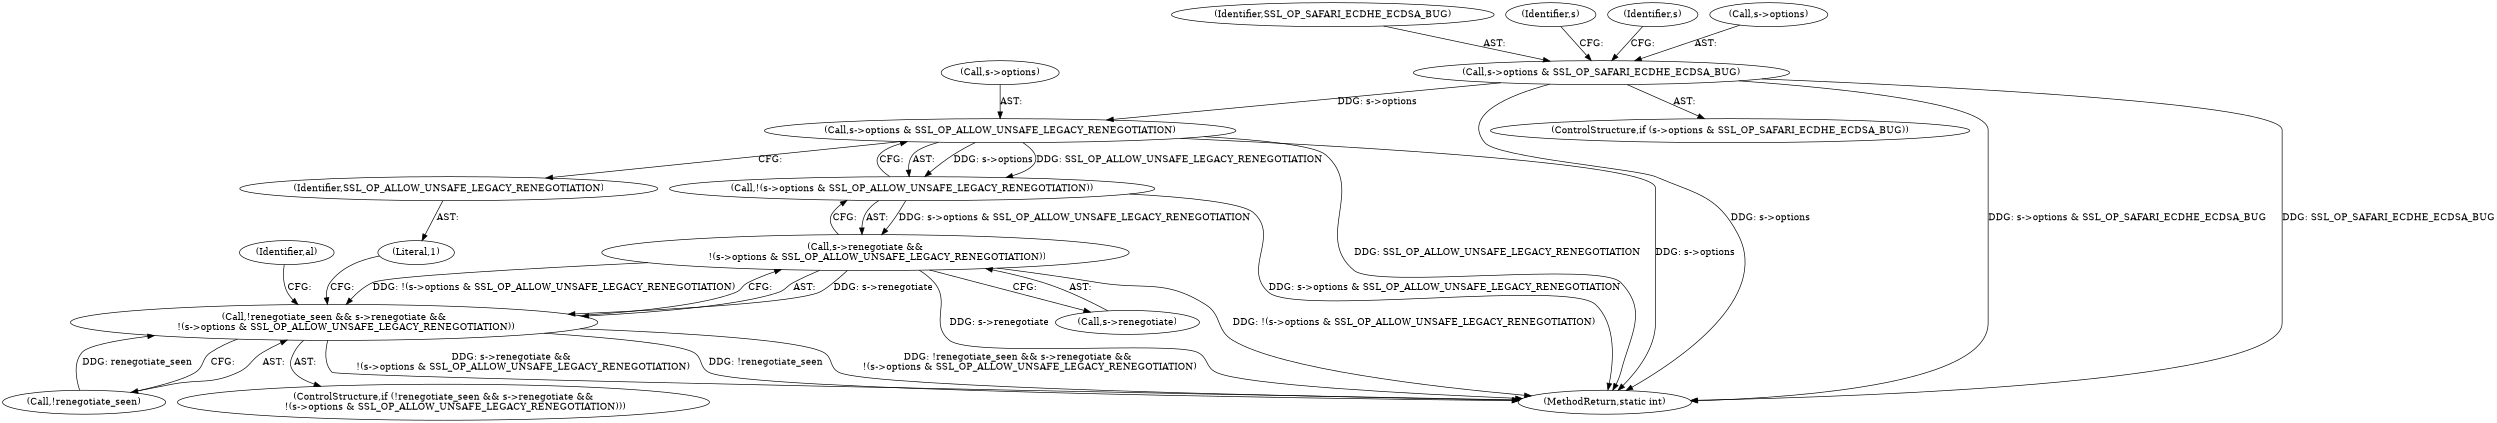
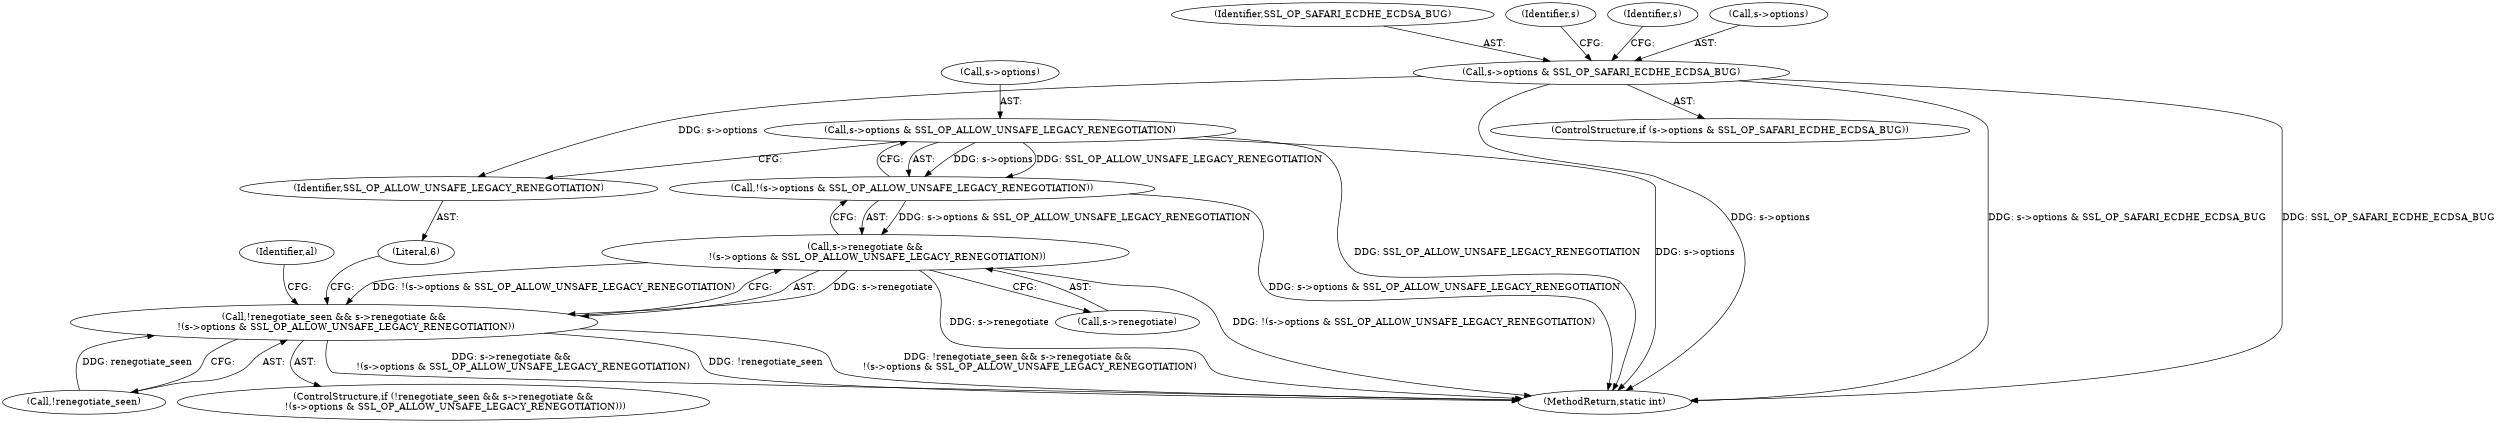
(1307, 101) -> (949, 94)
(416, 253) -> (416, 253)
